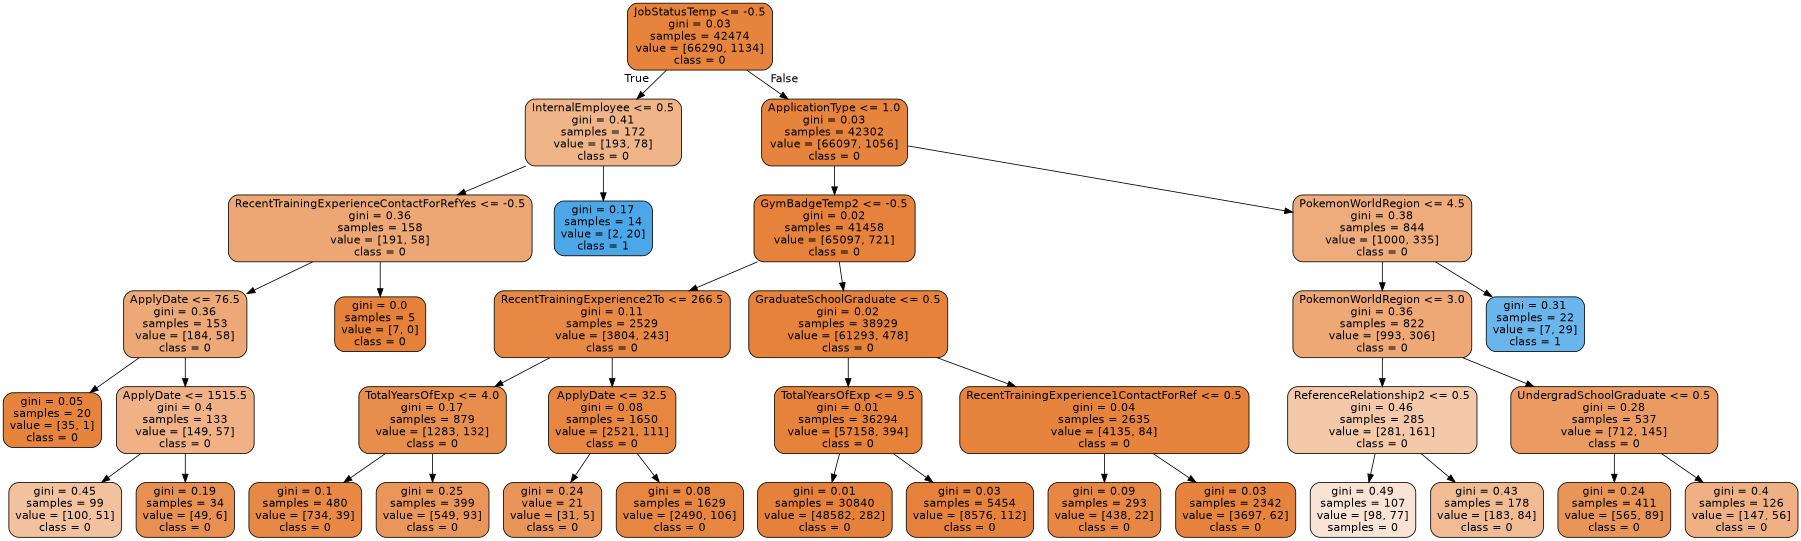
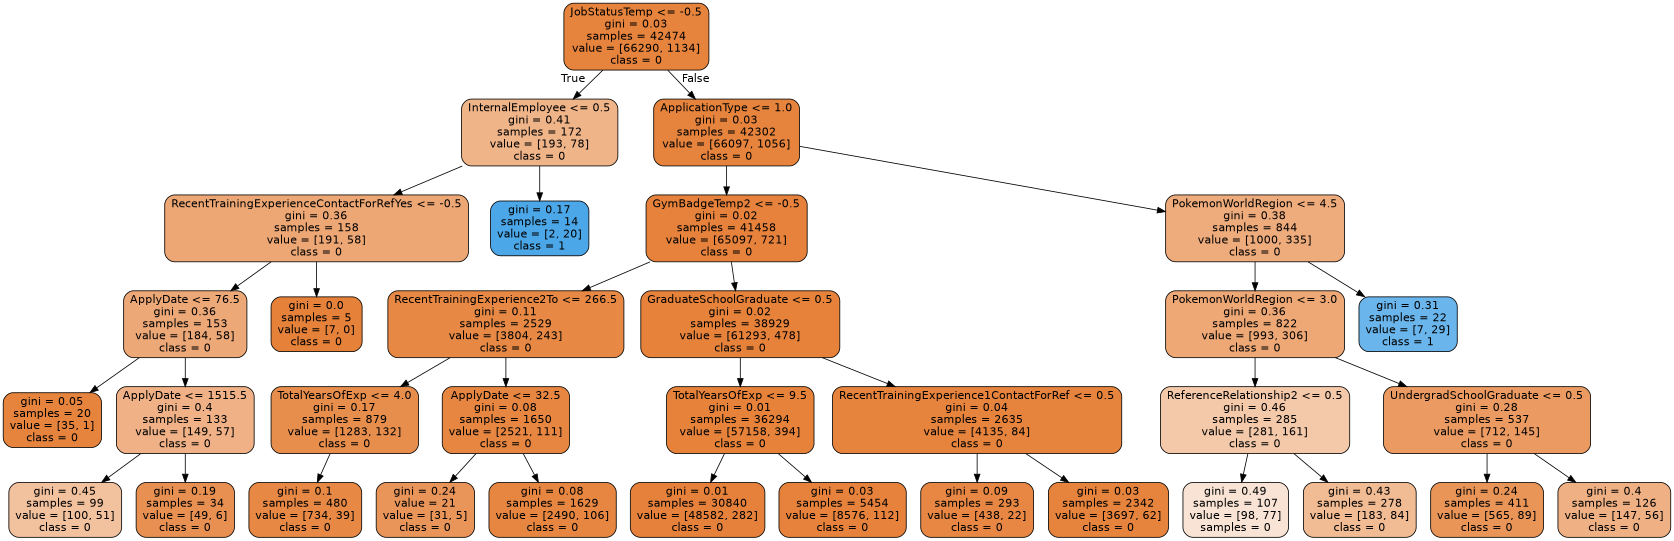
(433, 510) -> none
(1487, 510) -> (1360, 510)
